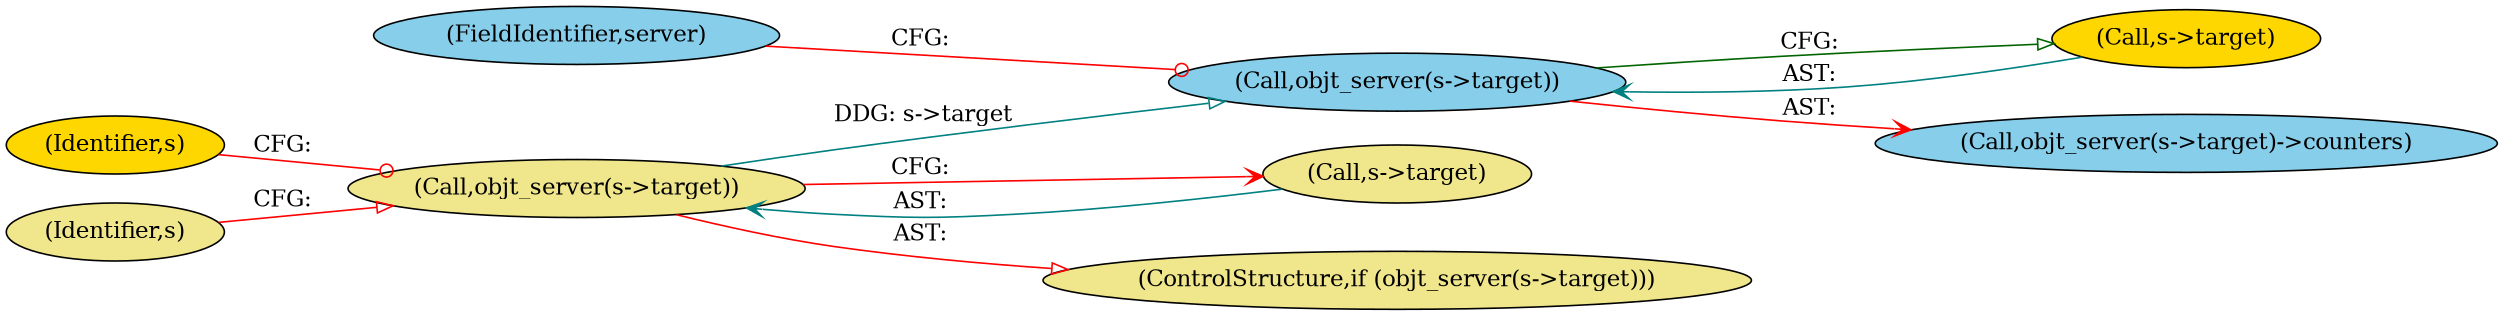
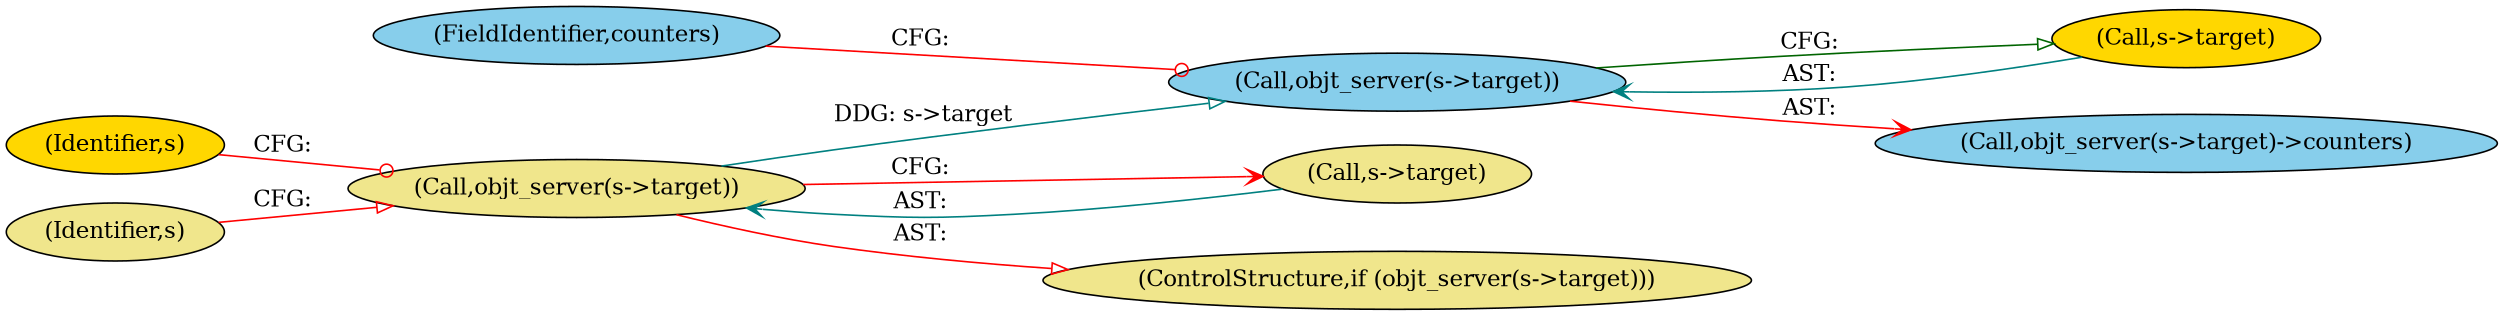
(577, 35) -> (577, 35)
